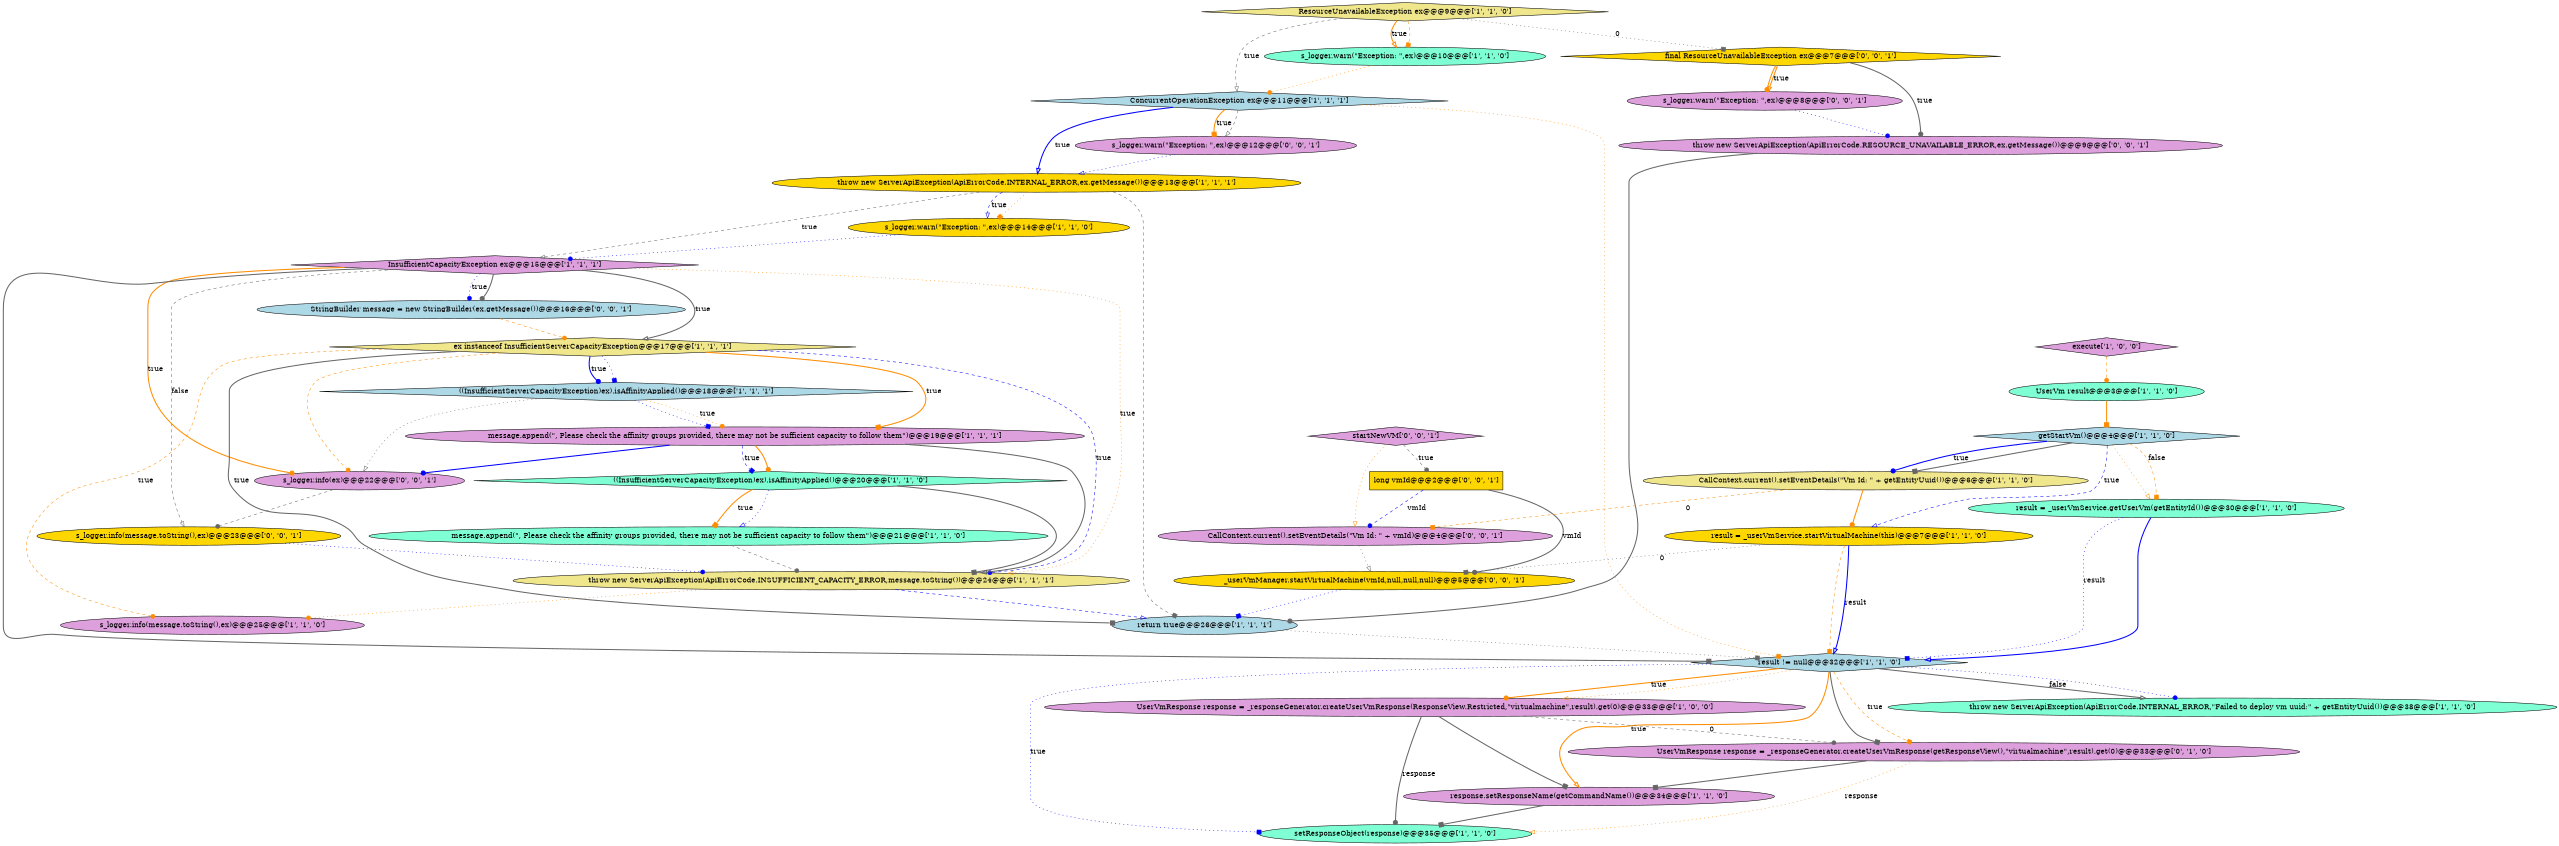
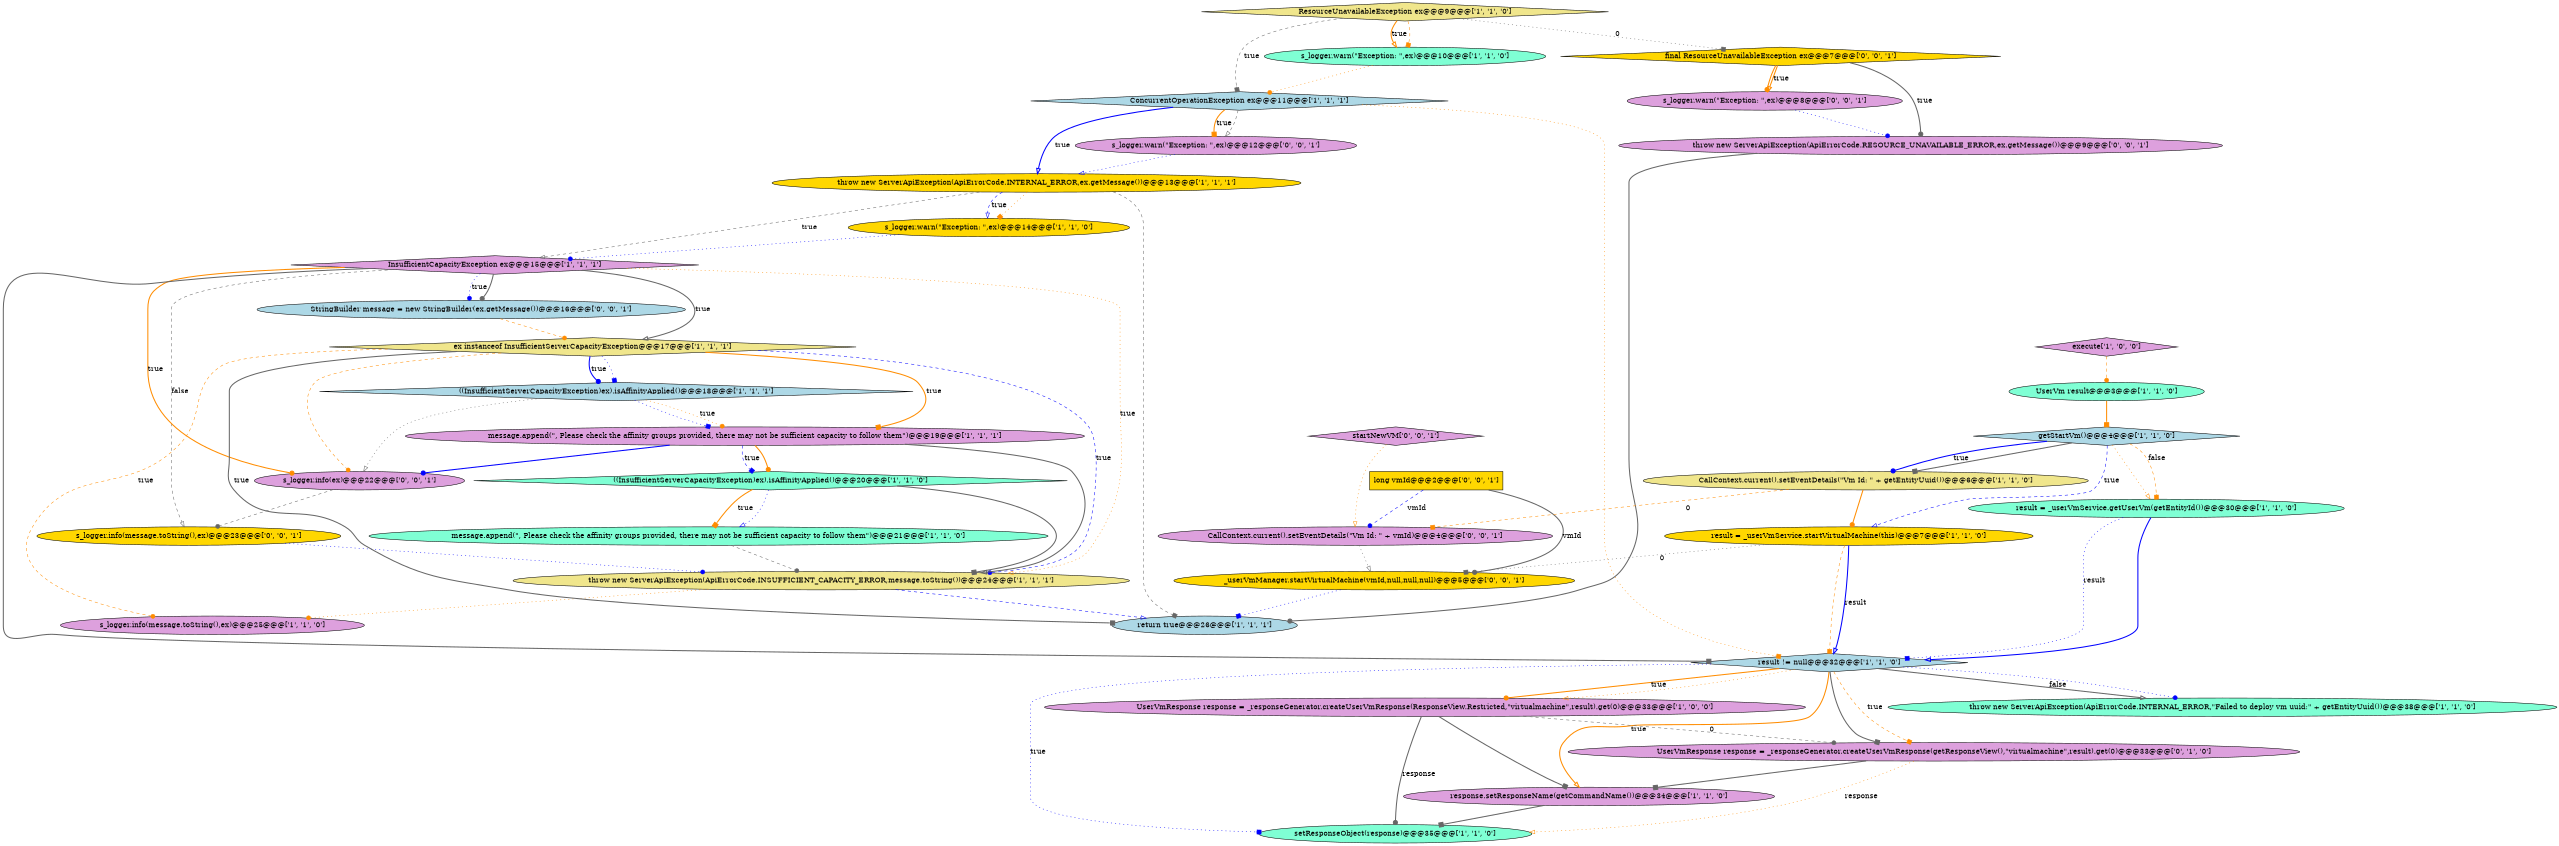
(1272, 33) -> (1272, 33)
(1414, 456) -> none
(1518, 644) -> none
